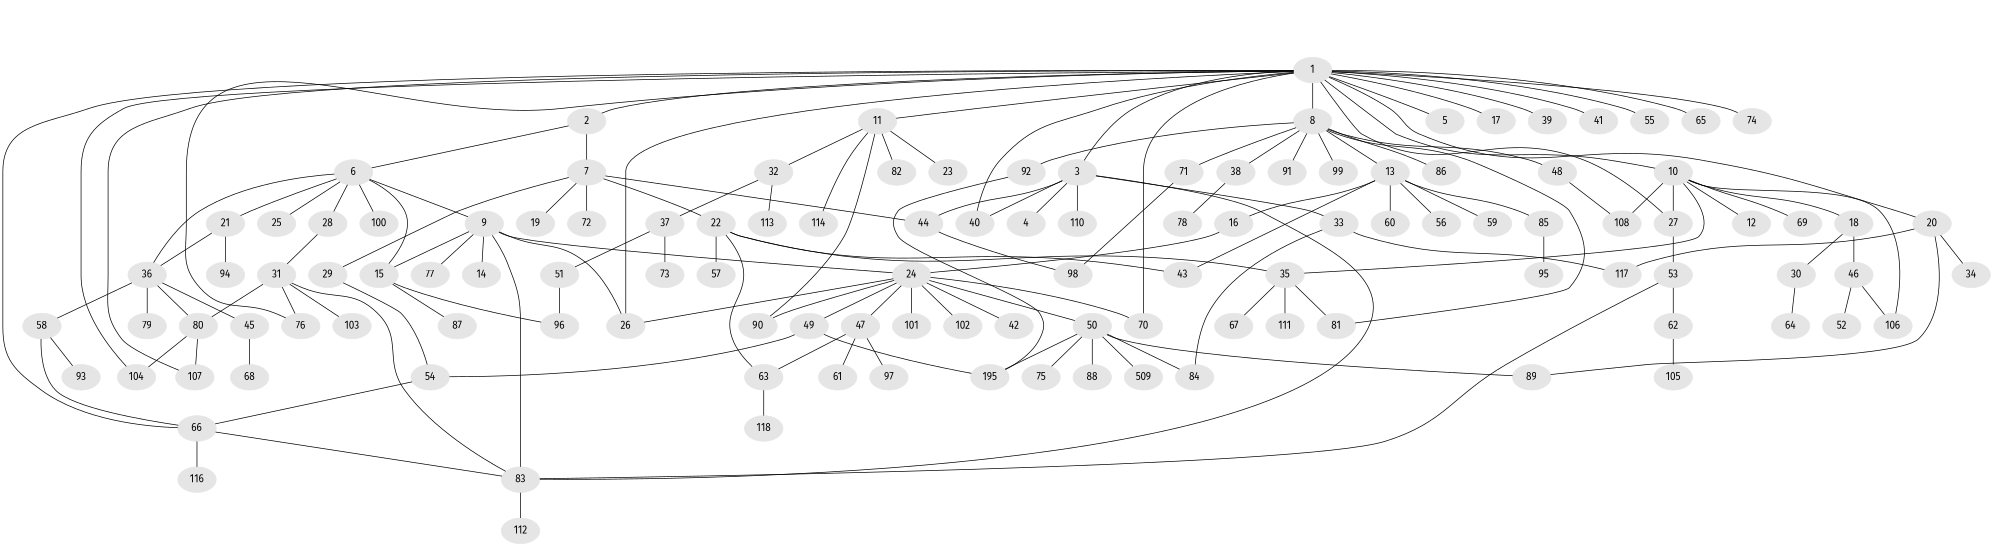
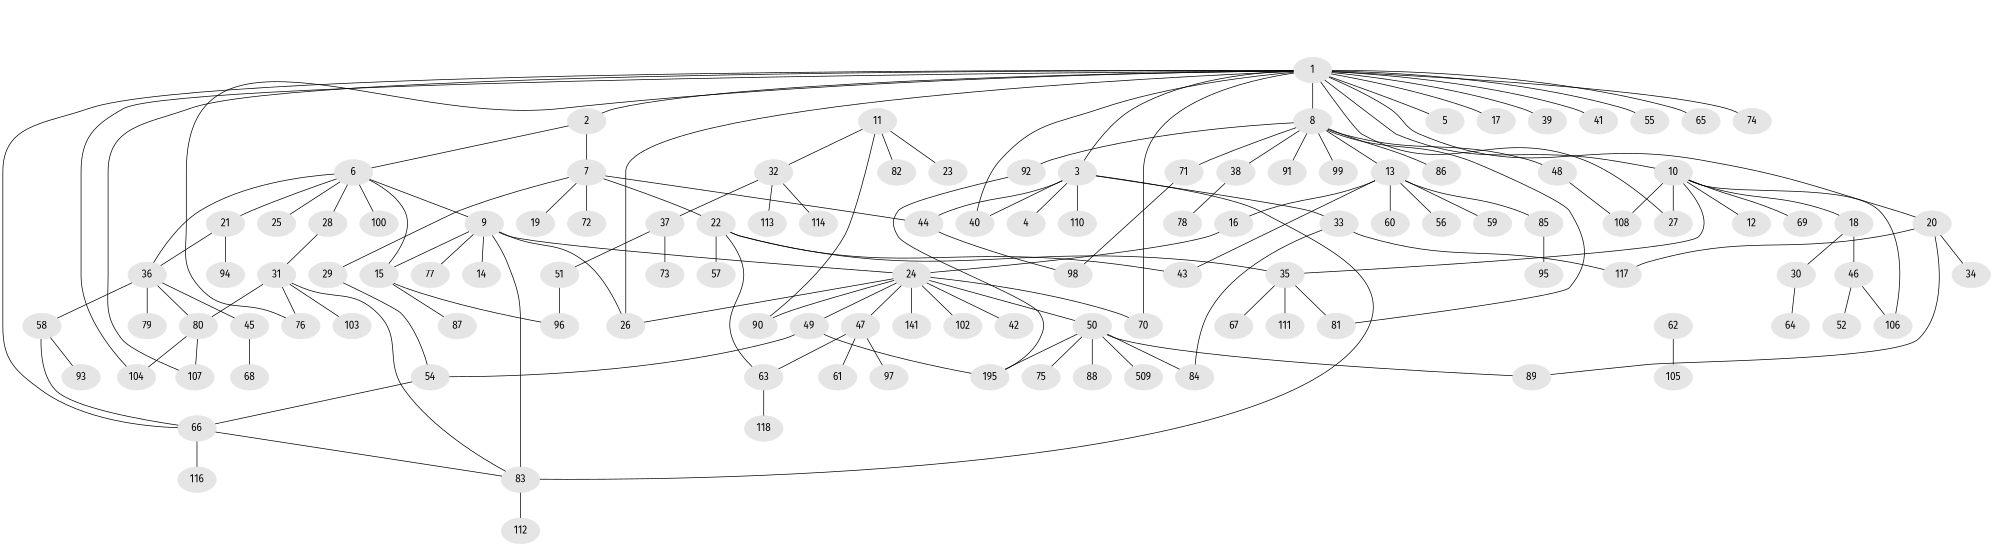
(1095, 95) -> none
(842, 170) -> (796, 198)
(1673, 275) -> none
(912, 326) -> (912, 326)
